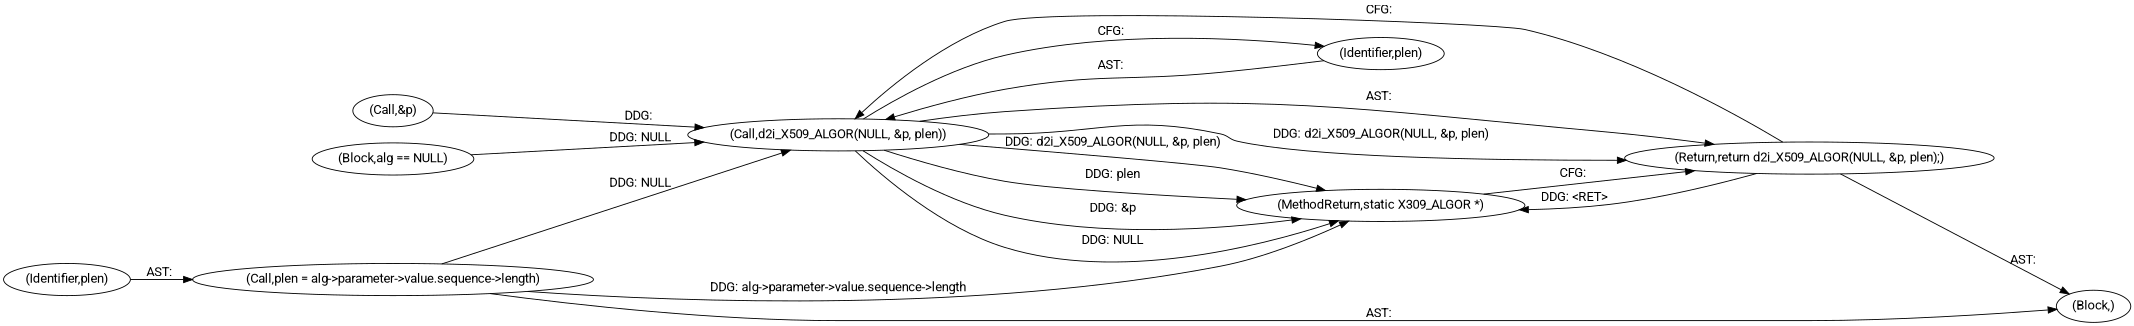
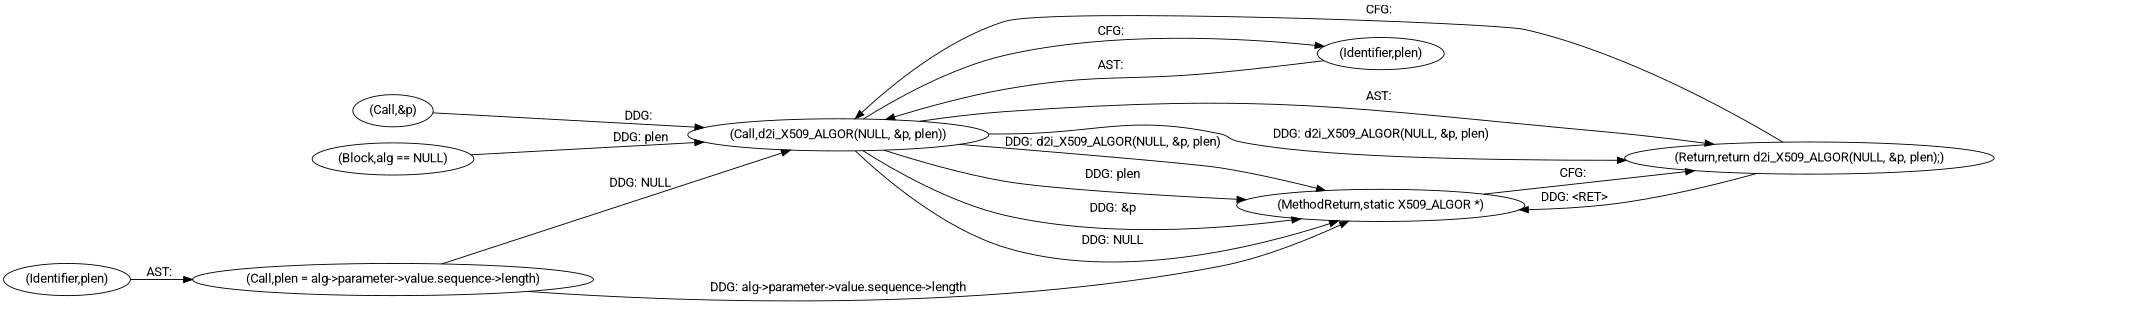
(641, 138) -> (641, 138)
(1381, 205) -> (1381, 205)
(2094, 306) -> none
